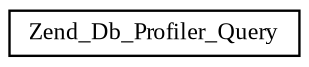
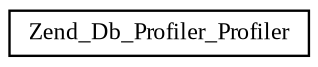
(154, 33) -> (159, 33)
